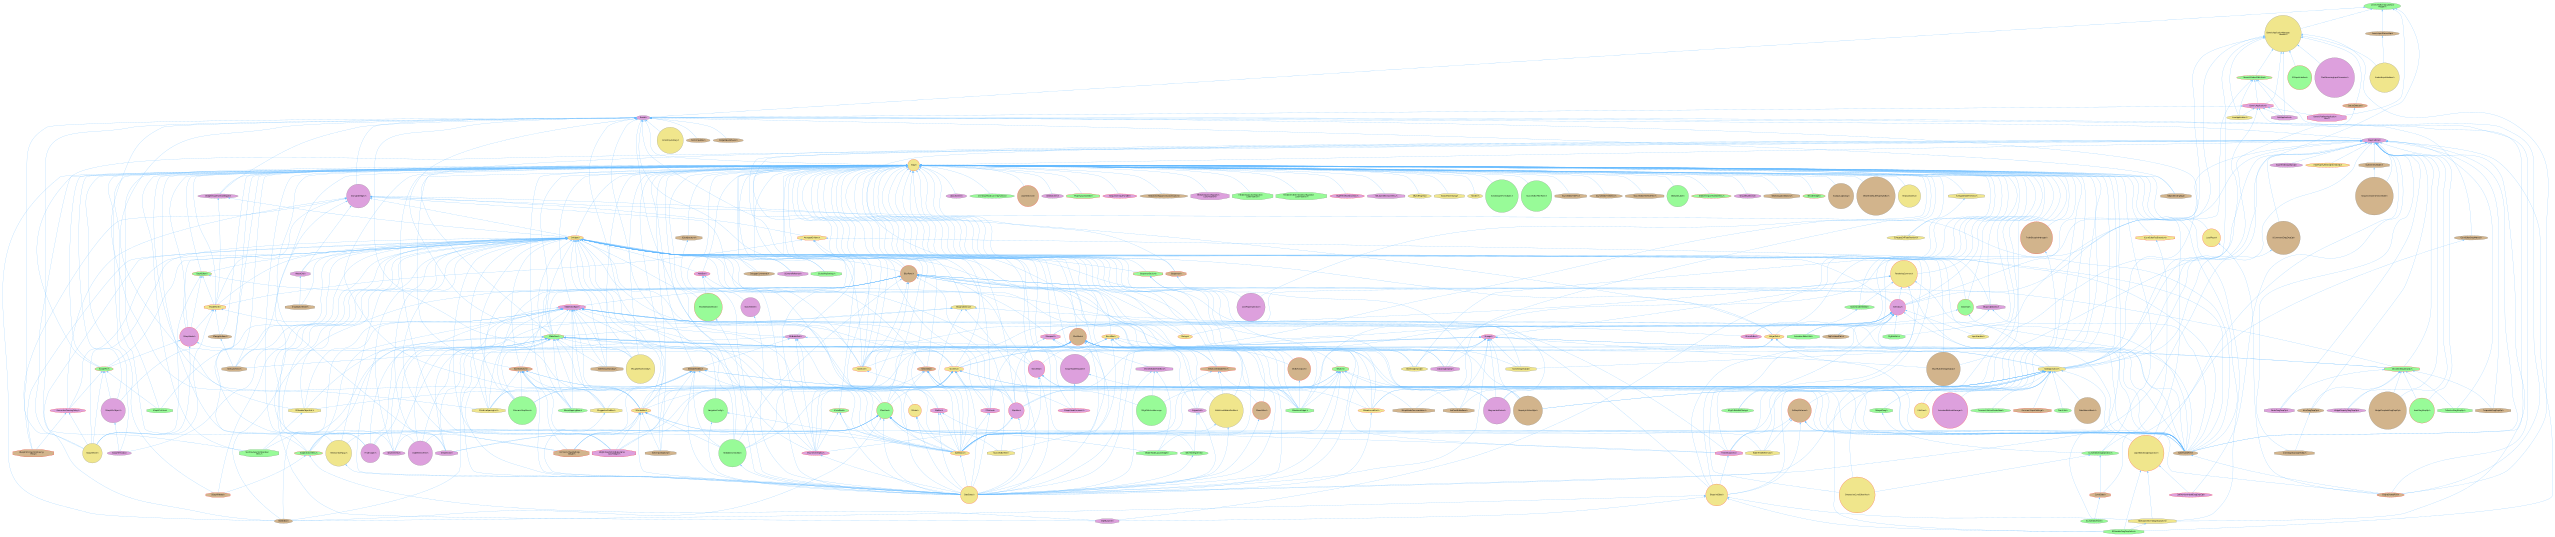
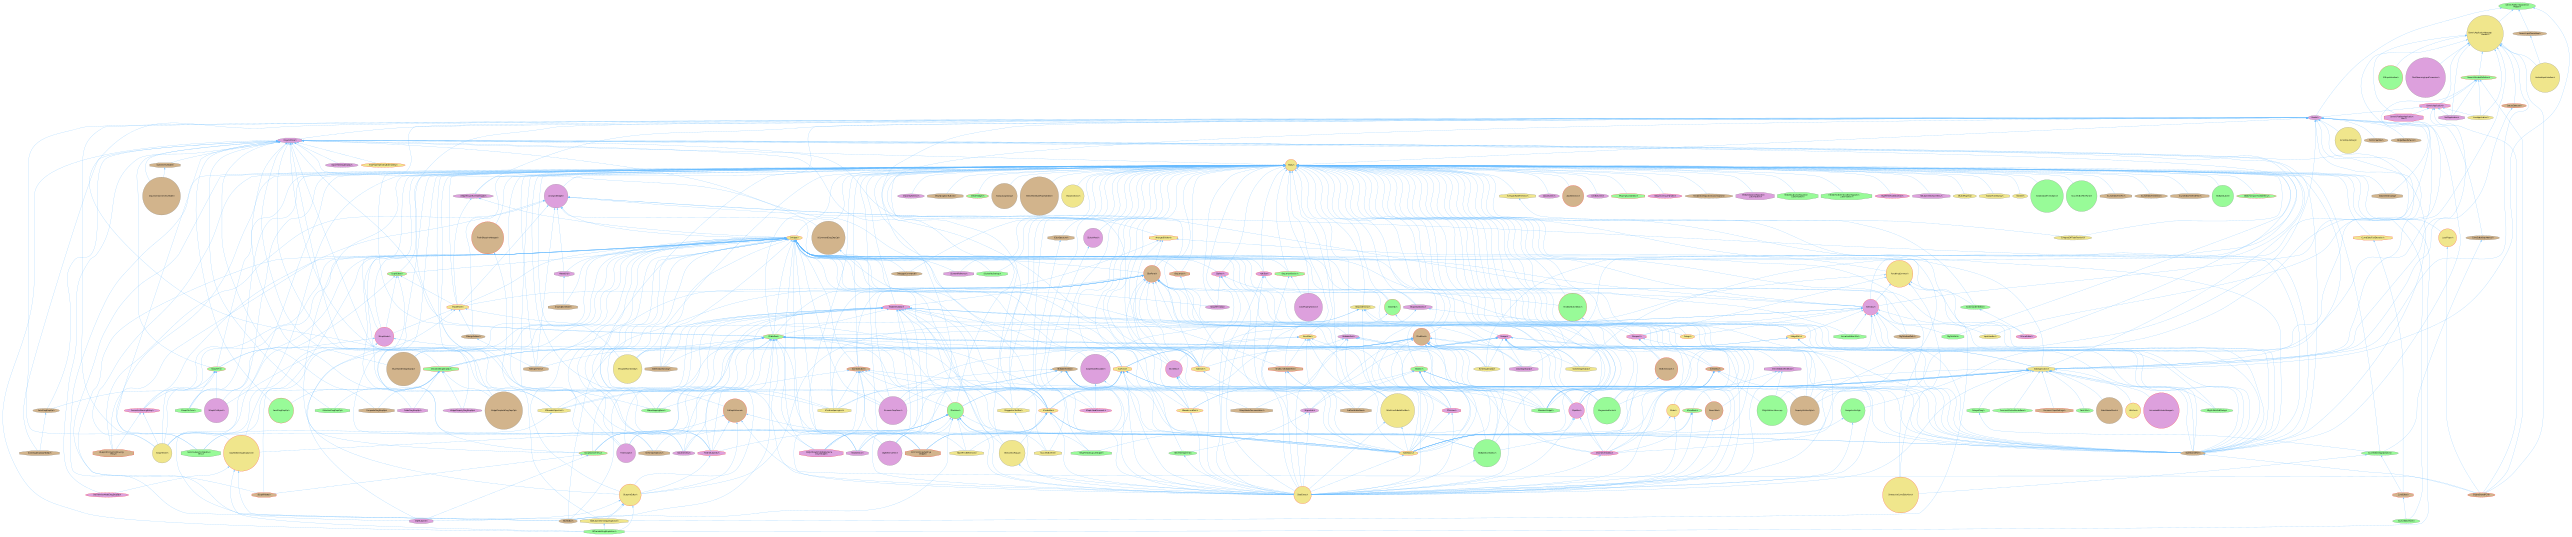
(2404, 83) -> (2388, 51)
(992, 196) -> none
(522, 411) -> (893, 411)
(1497, 411) -> (1607, 411)
(117, 438) -> (1219, 292)
